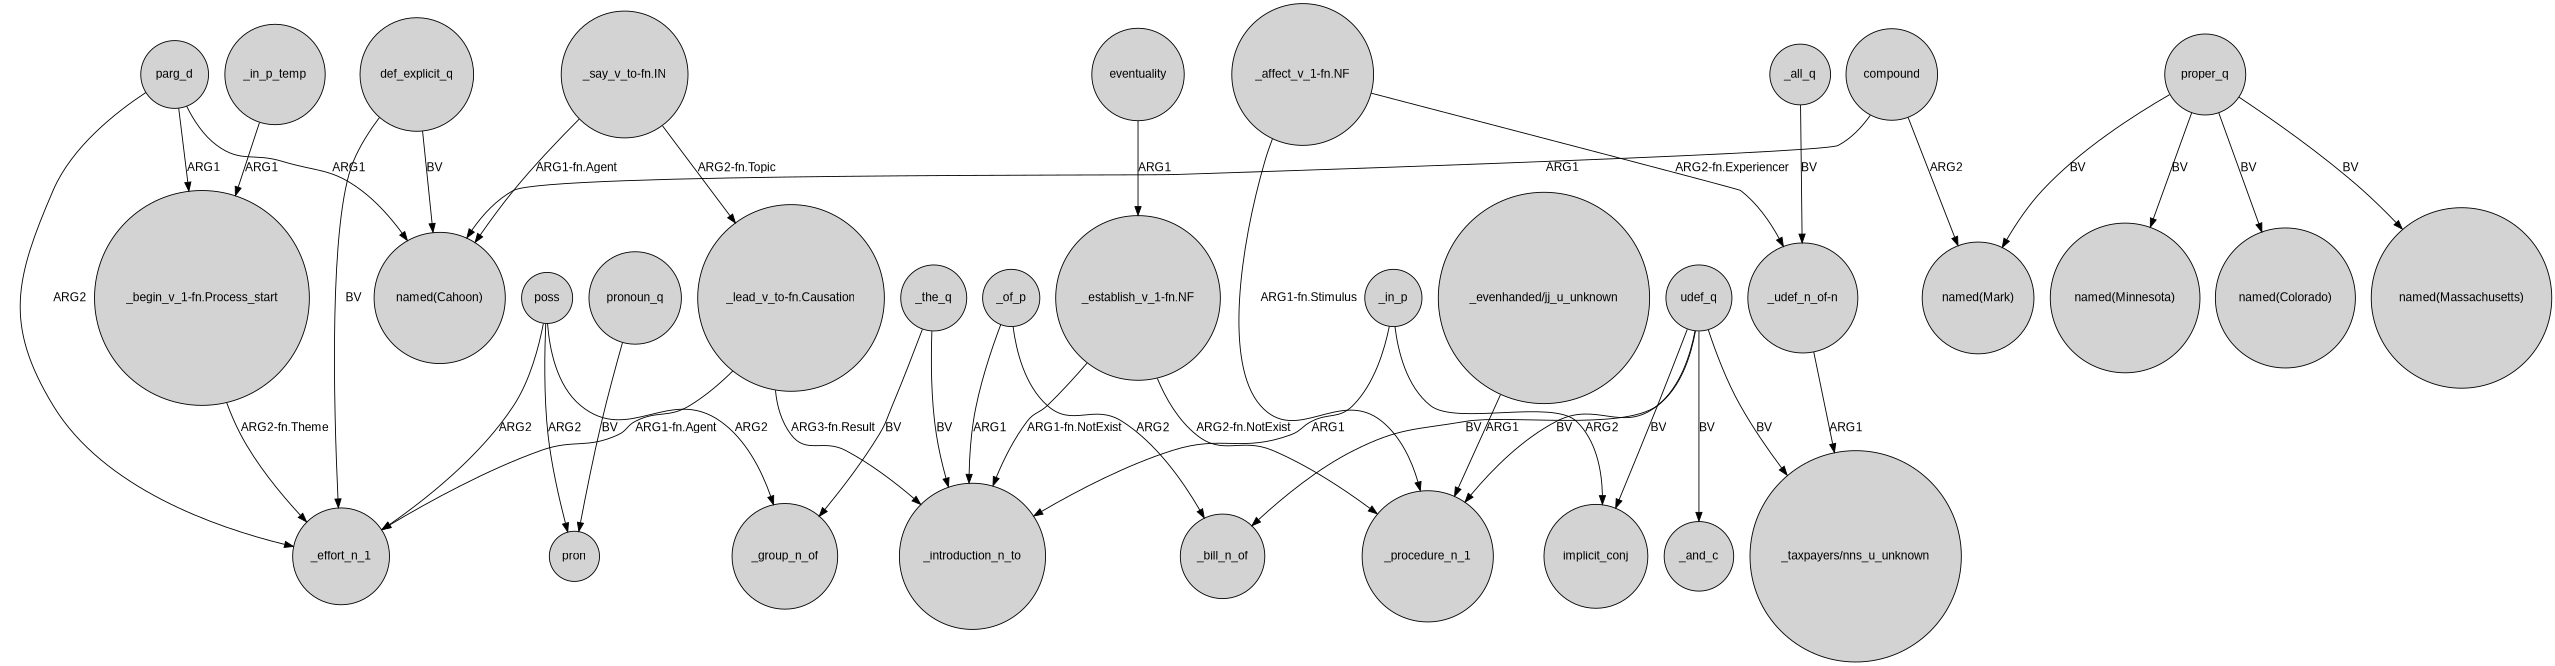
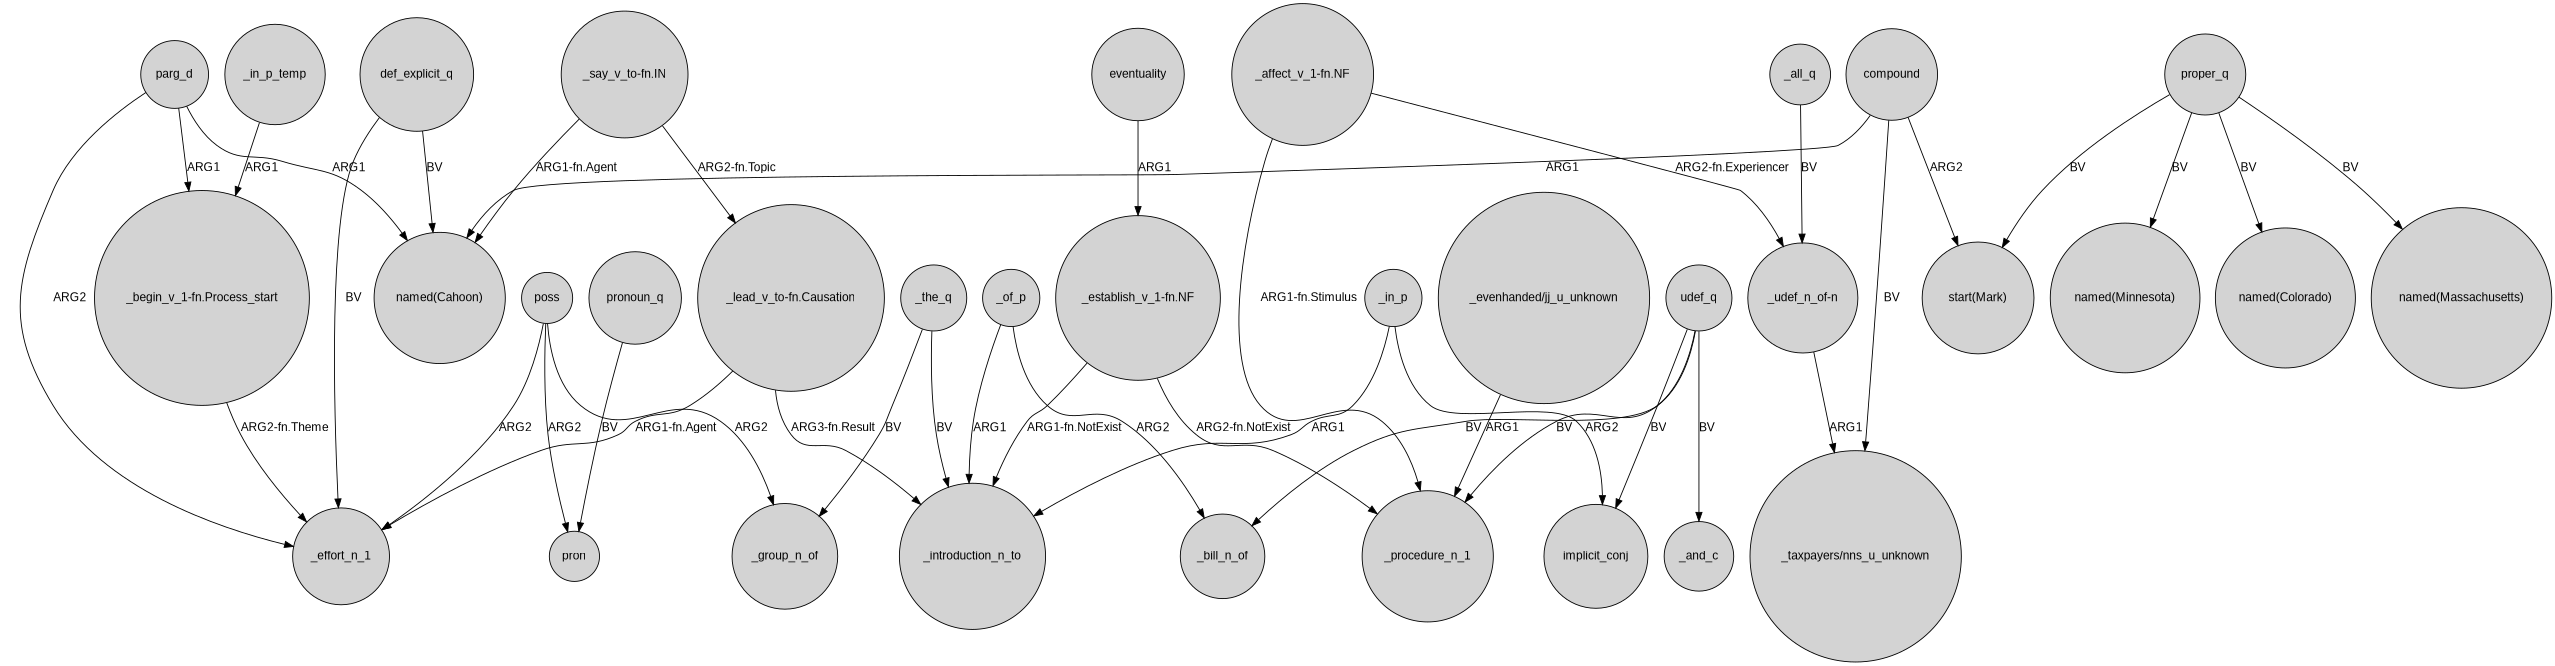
(1978, 298) -> (1978, 298)
(1739, 402) -> (1878, 281)
